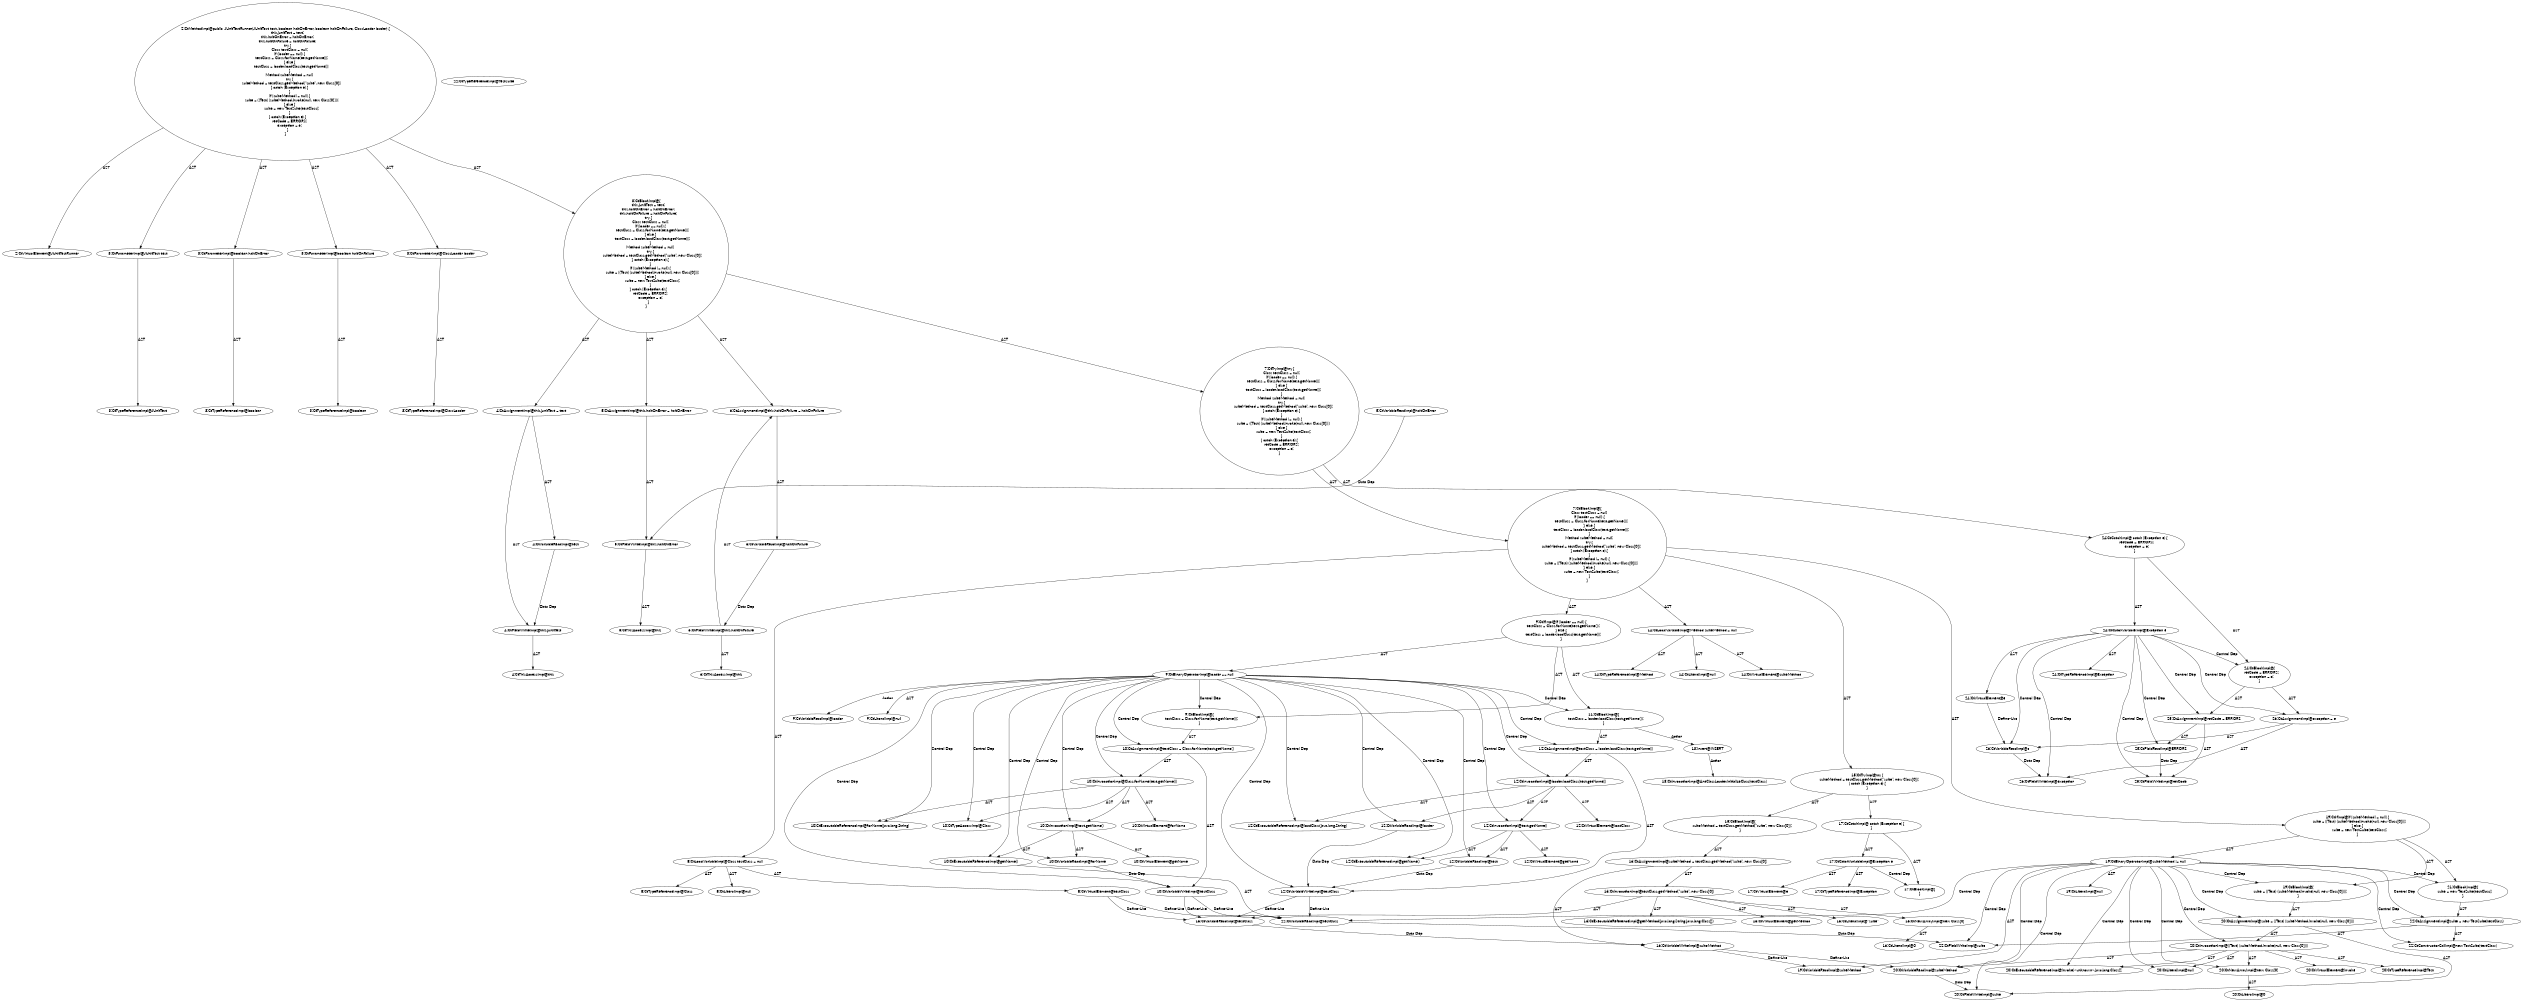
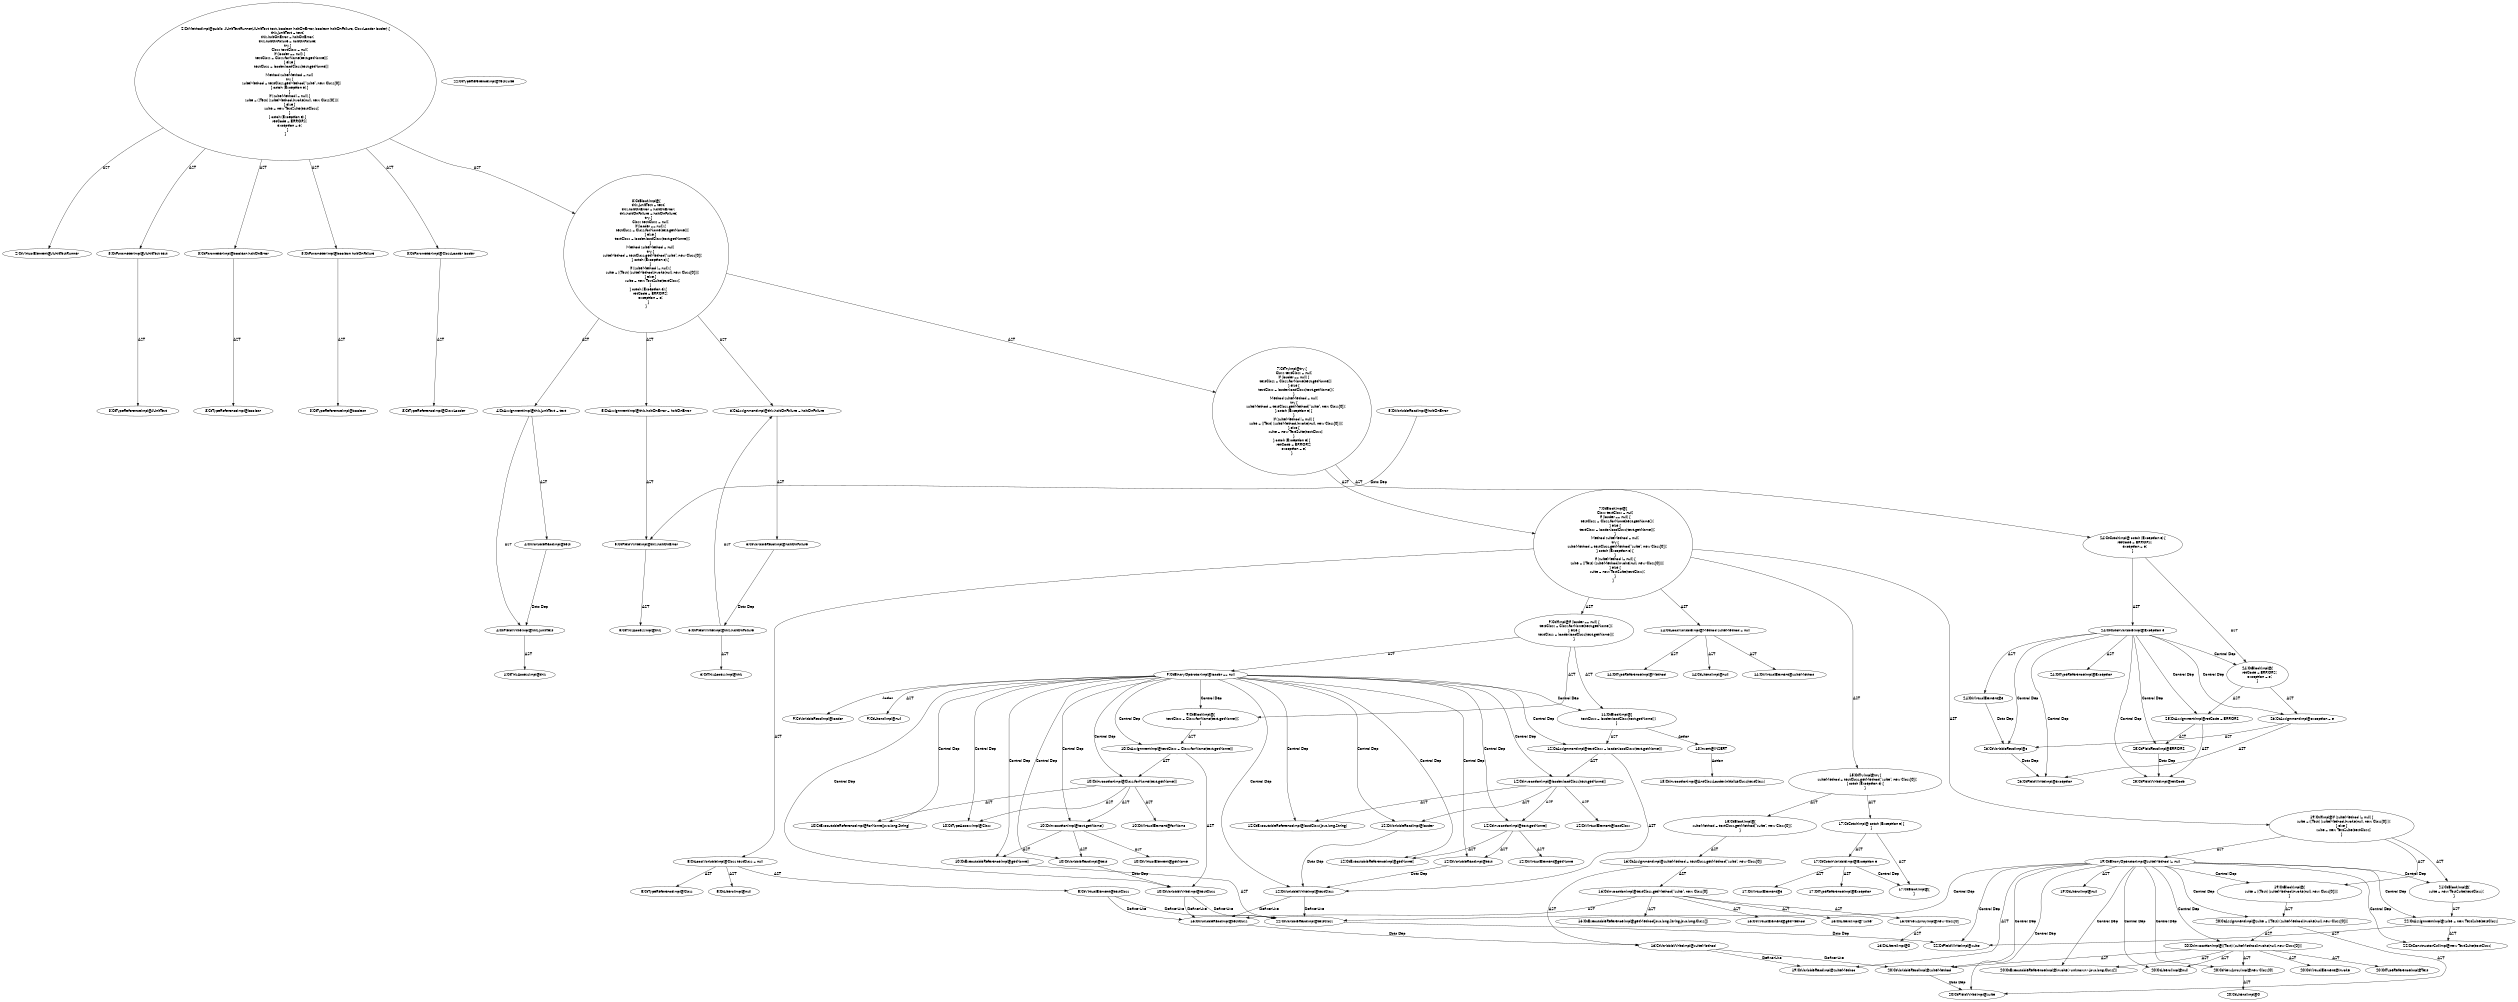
(2008, 719) -> (2005, 719)
(1078, 862) -> (1083, 862)
